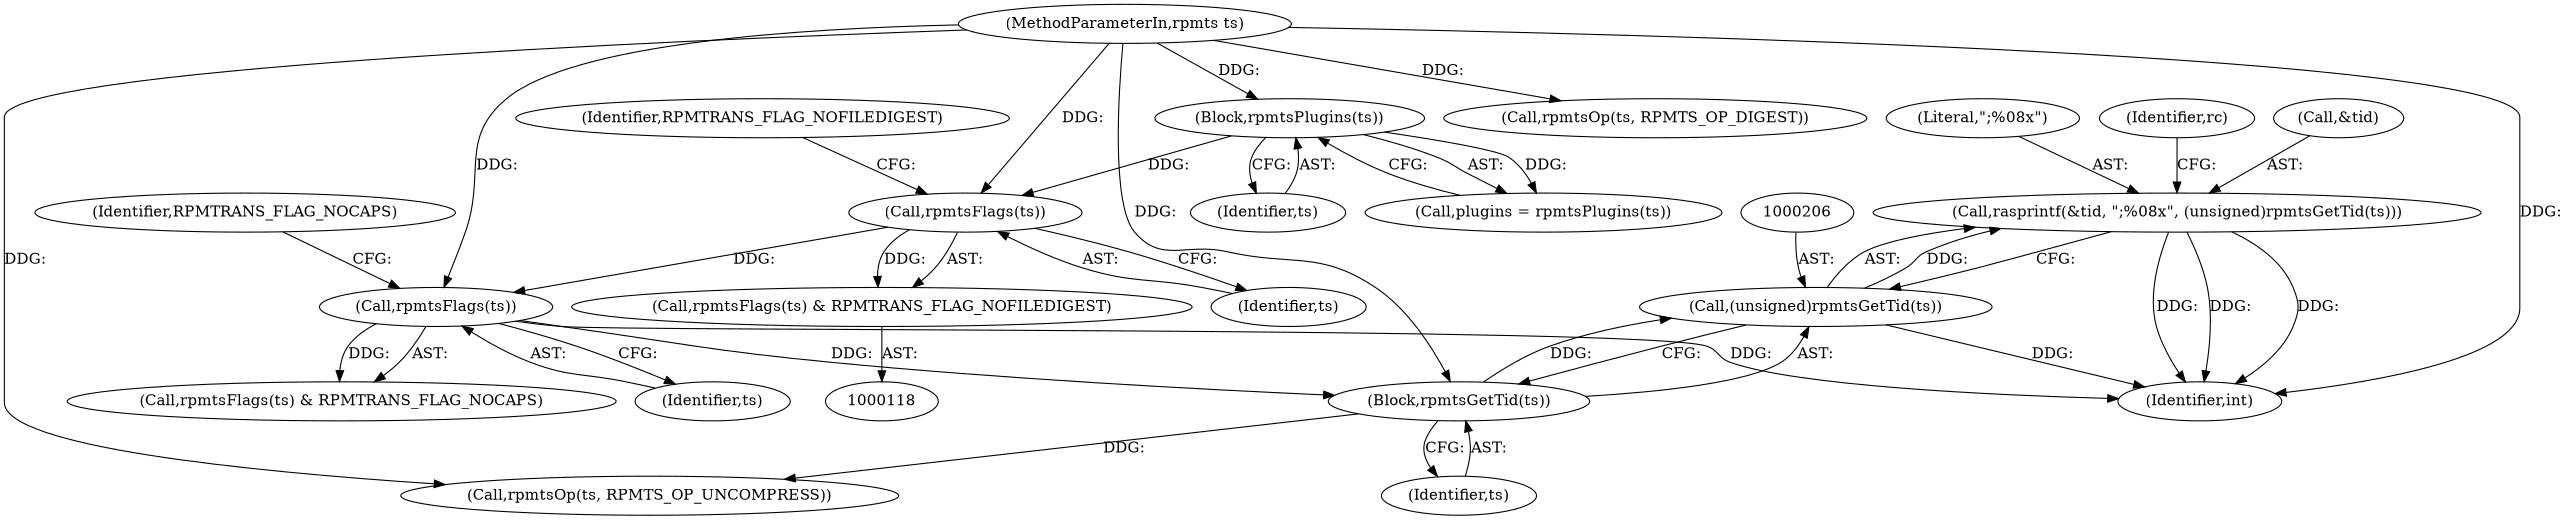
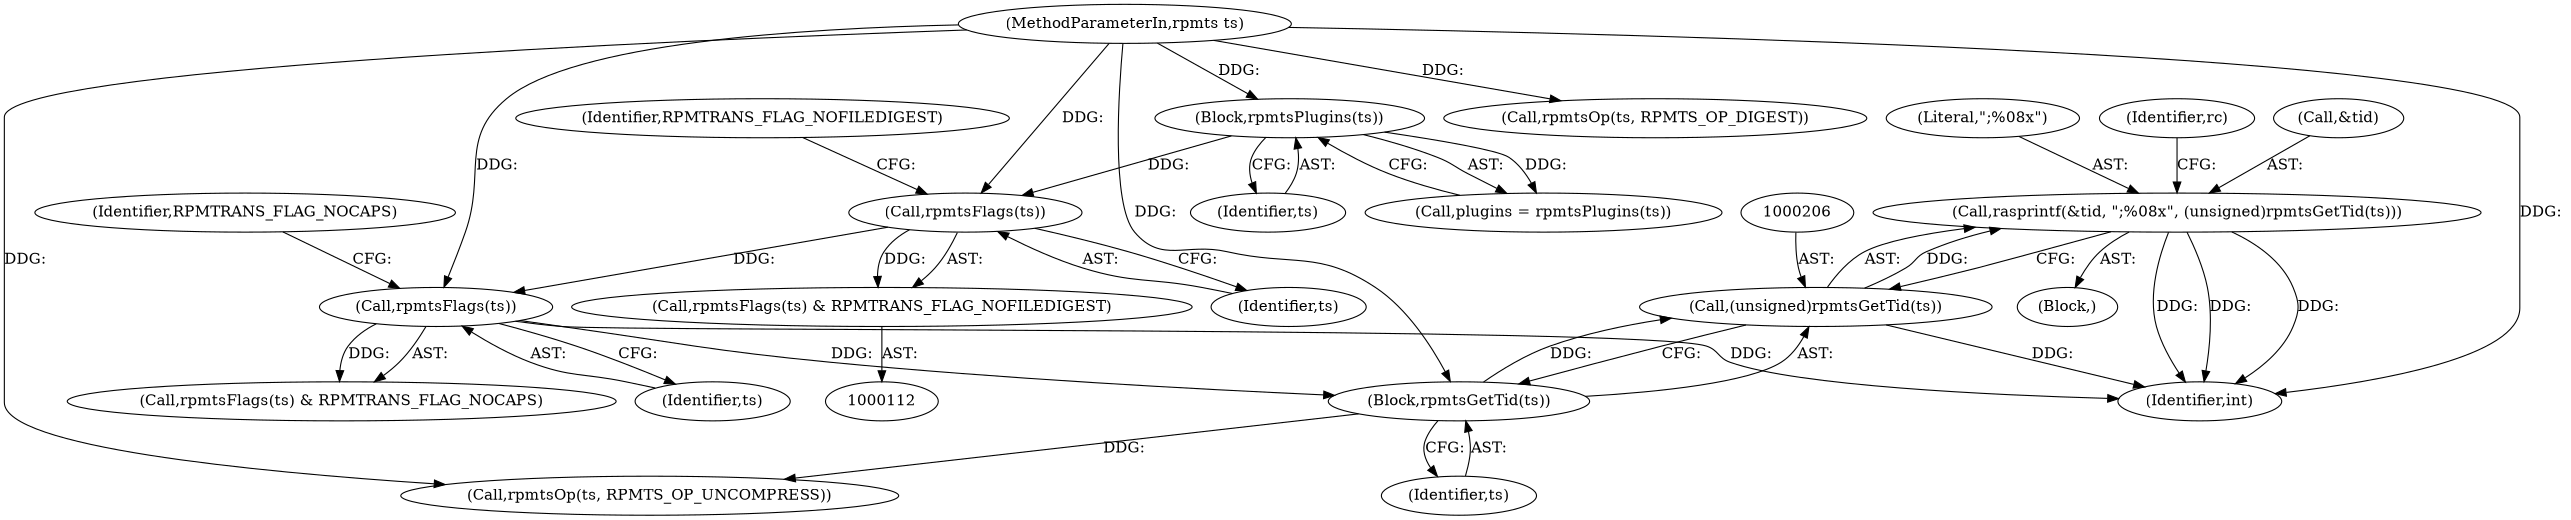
none -> (2067, 307)
(882, 401) -> (882, 401)
